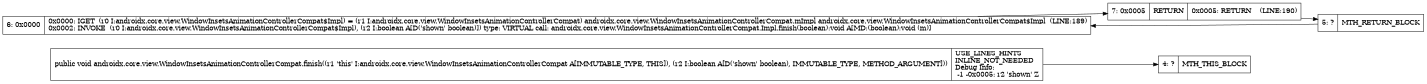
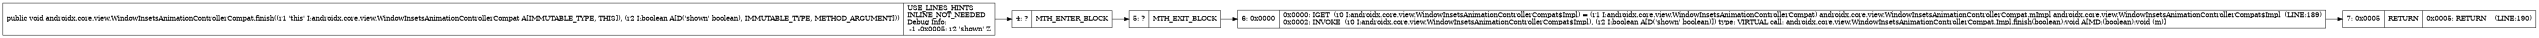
(1307, 19) -> (1118, 19)
(1381, 23) -> (1185, 19)
(1214, 64) -> (1072, 19)
